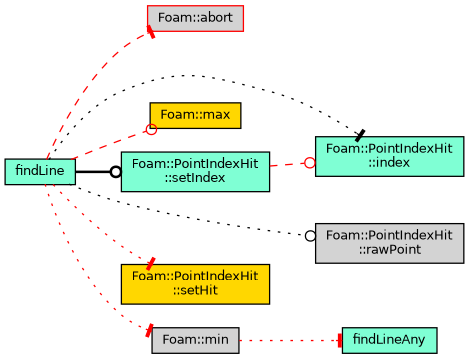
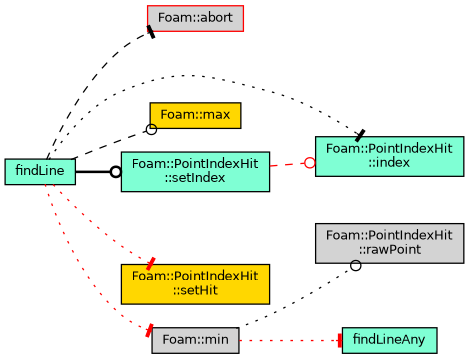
(87, 88) -> (87, 88)
(109, 145) -> (109, 145)
(185, 217) -> (296, 302)
